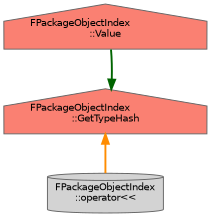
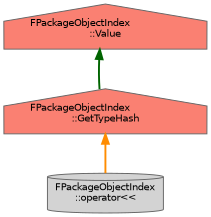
(112, 64) -> (99, 74)
